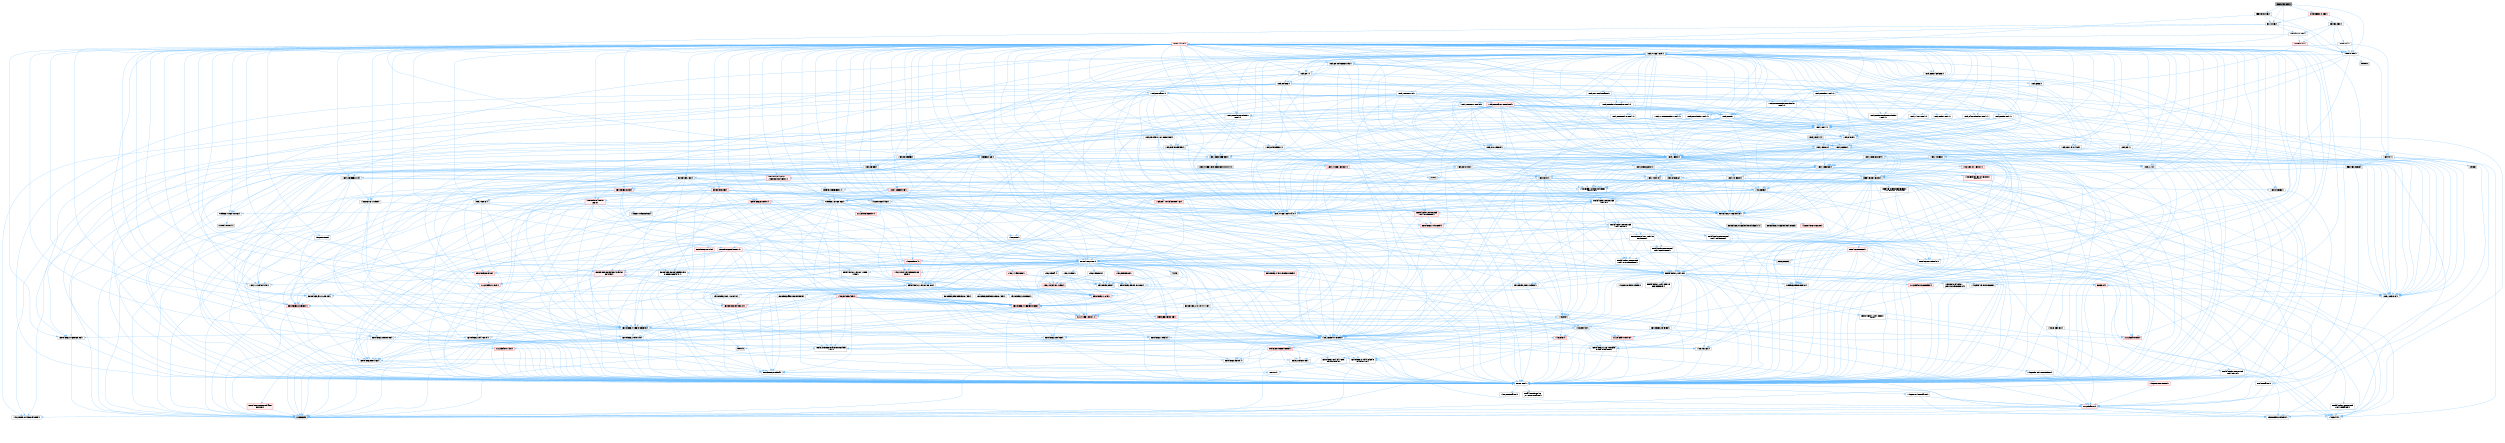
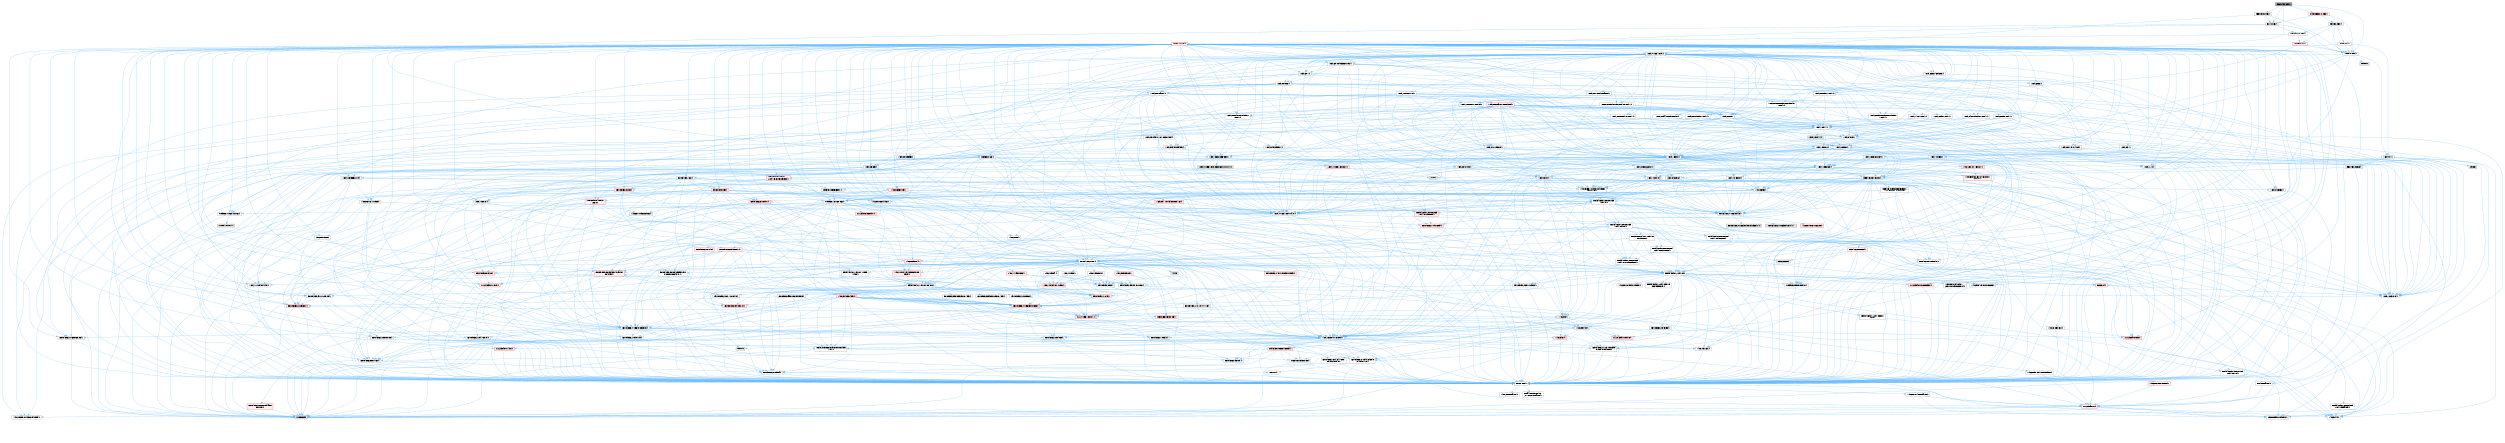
(1617, 105) -> (1617, 105)
(1667, 116) -> (1667, 116)
(778, 178) -> (778, 178)
(898, 190) -> (898, 190)
(1781, 226) -> (1781, 226)
(1300, 361) -> (1300, 361)
